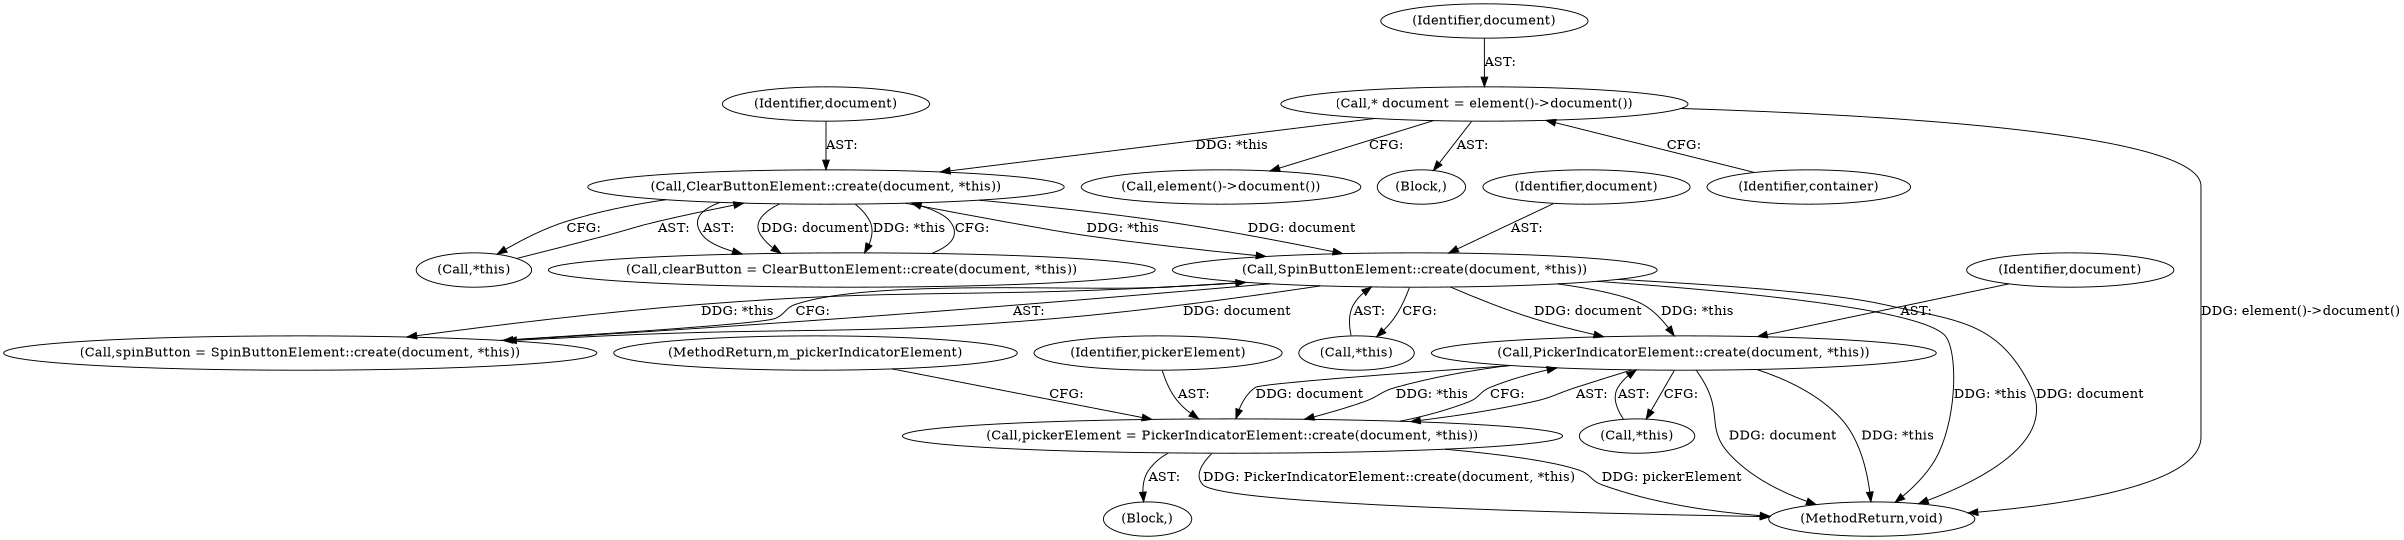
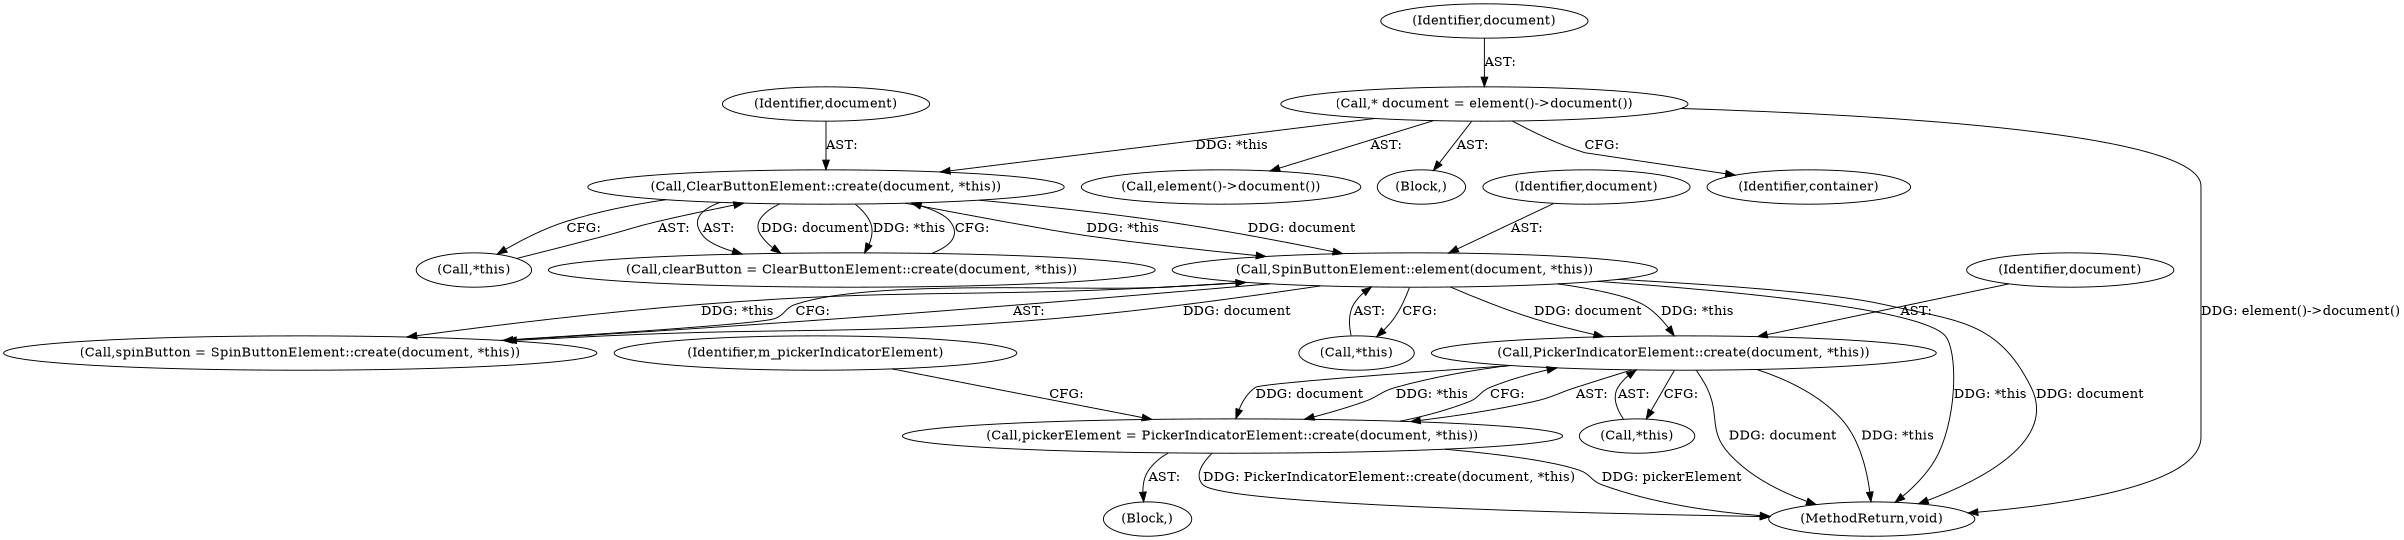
(1389, 146) -> (1389, 146)
(1655, 148) -> (1616, 157)
(1415, 270) -> (1415, 270)
(815, 353) -> (815, 353)
(1158, 353) -> none
